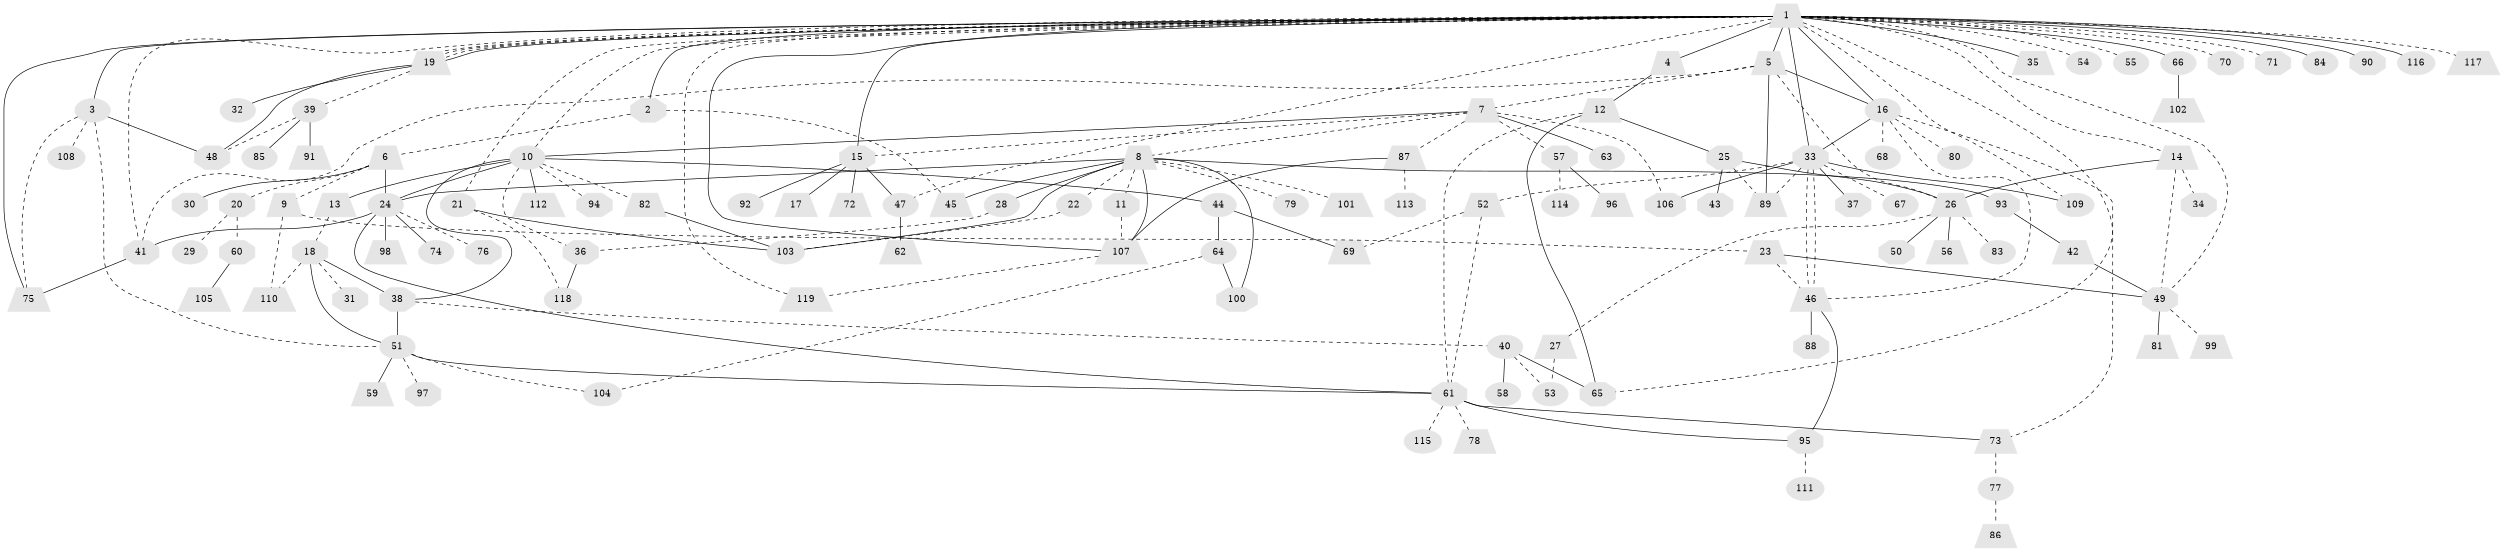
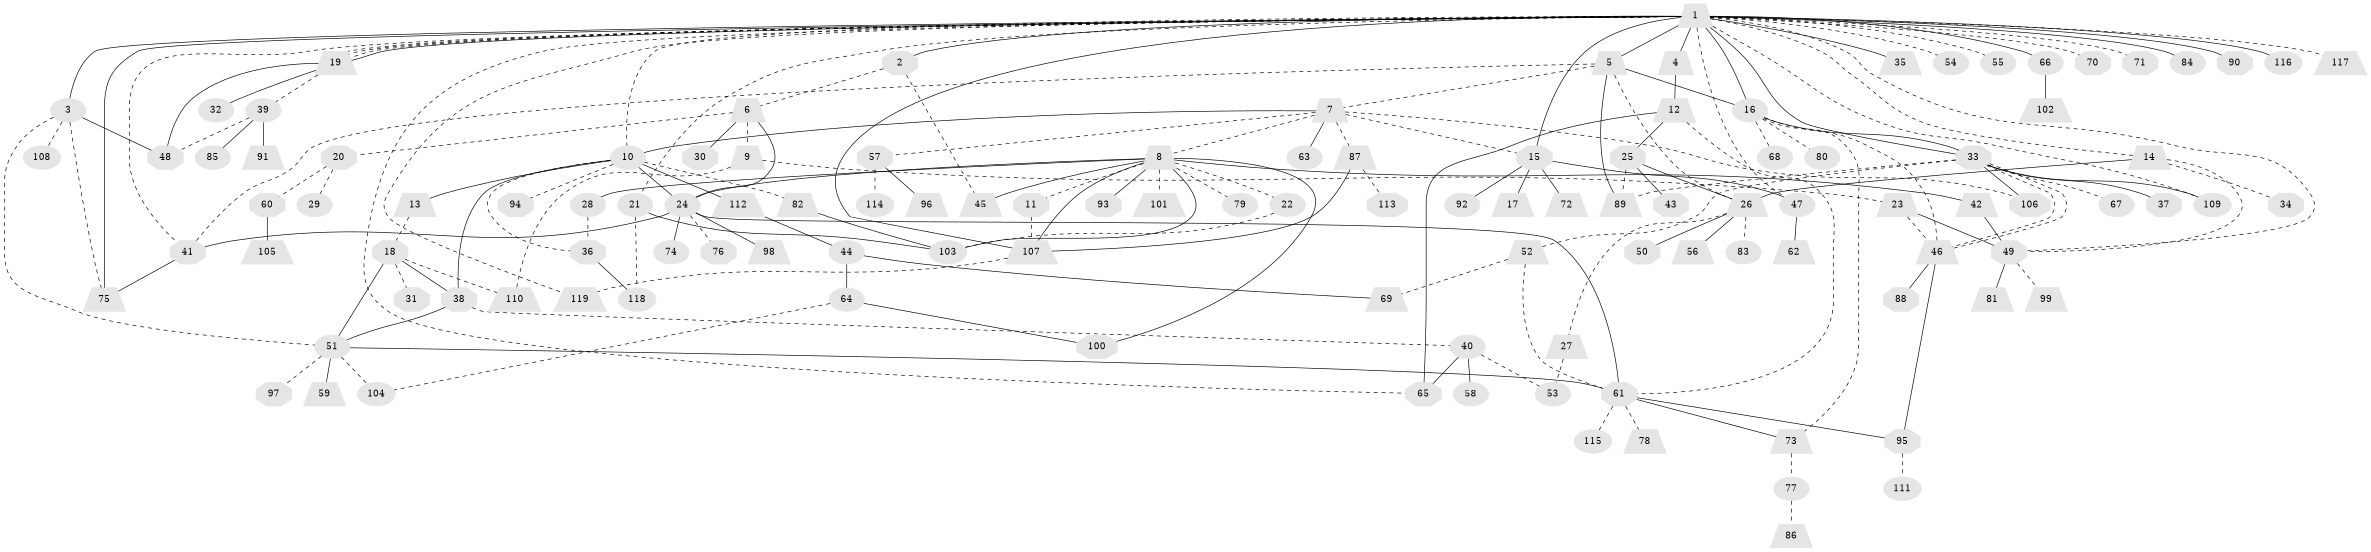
(907, 174) -> (797, 230)
(2037, 228) -> (1588, 175)
